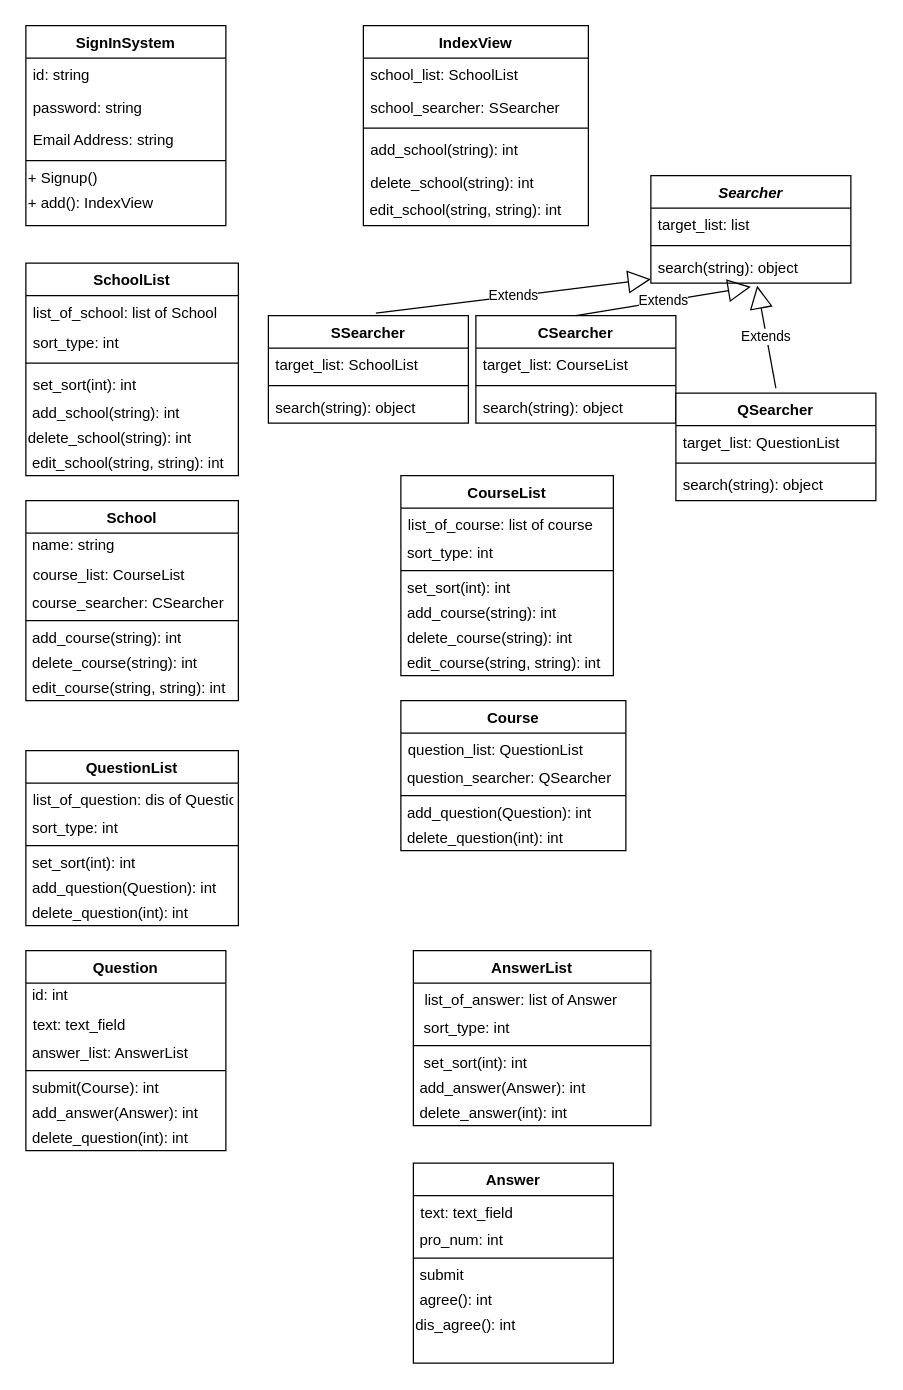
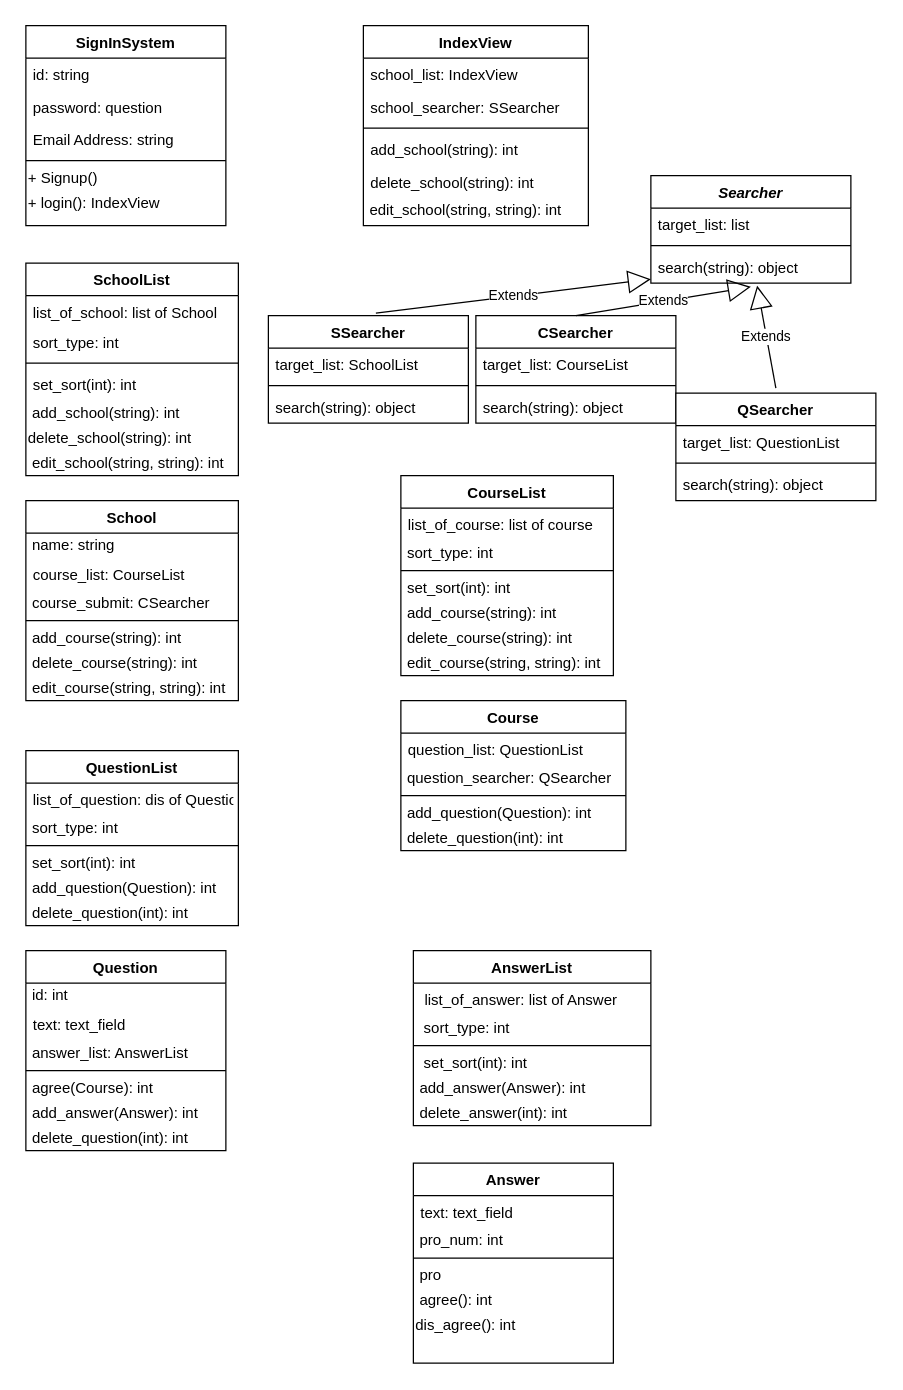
(453, 75) -> (451, 75)
(94, 108) -> (102, 108)
(96, 203) -> (100, 203)
(133, 603) -> (123, 603)
(100, 1088) -> (98, 1088)
(439, 1276) -> (428, 1276)
